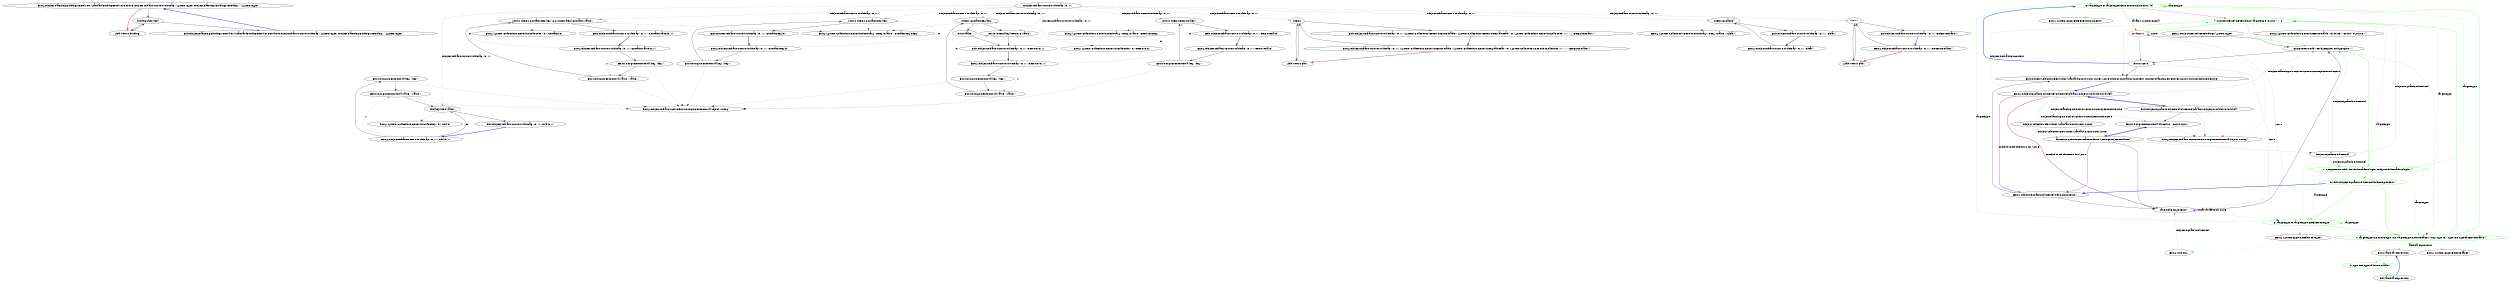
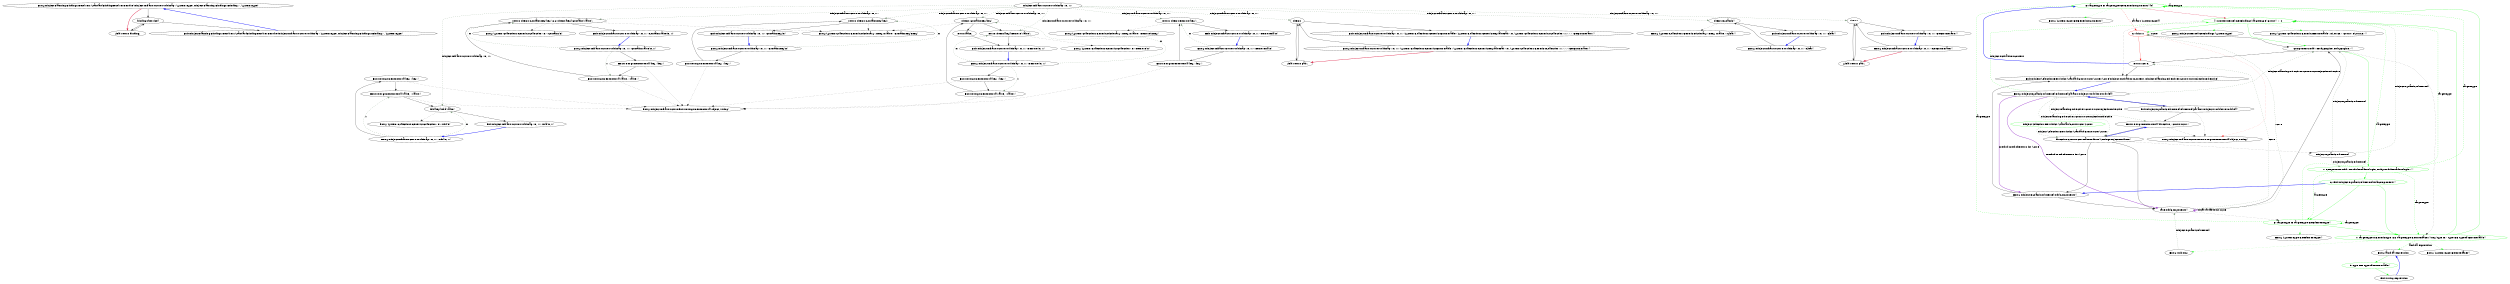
(2058, 124) -> (2058, 124)
(462, 129) -> (462, 129)
(2394, 278) -> (2394, 278)
